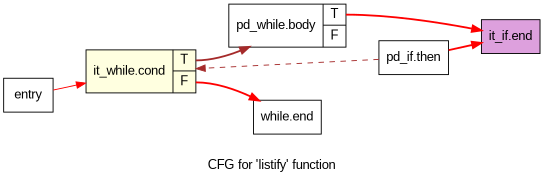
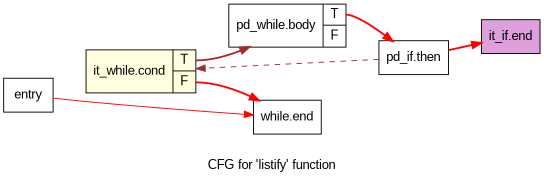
(409, 19) -> (366, 23)
(65, 88) -> (149, 107)
